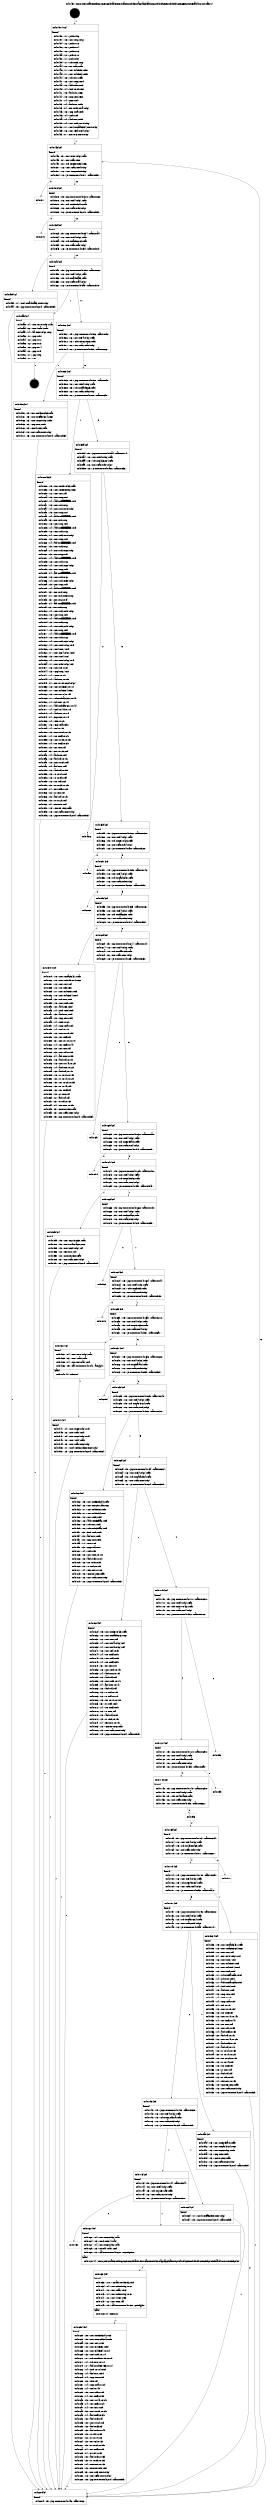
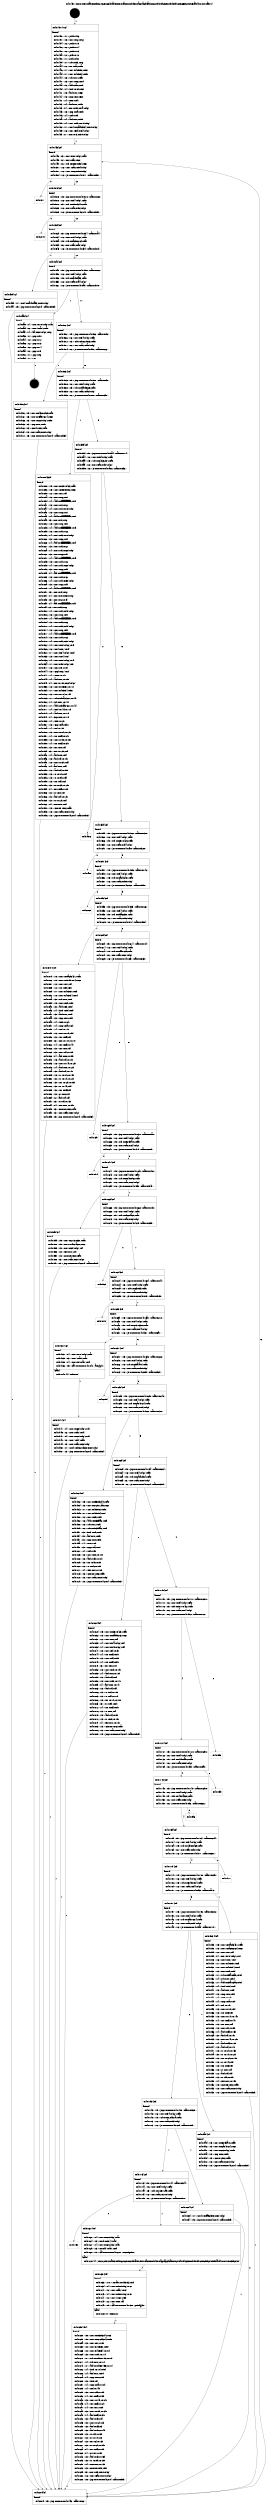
(191, 1823) -> (182, 1817)
